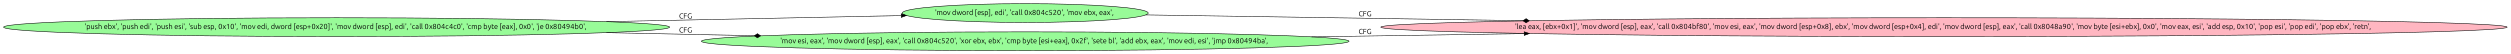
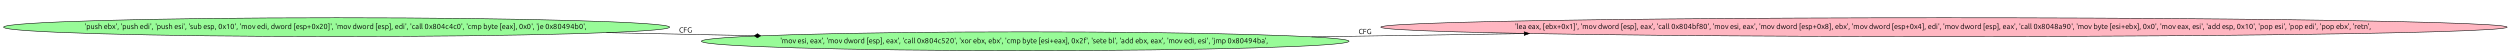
(1025, 13) -> none
